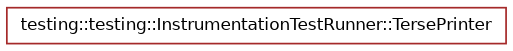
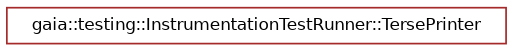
(256, 26) -> (256, 26)
